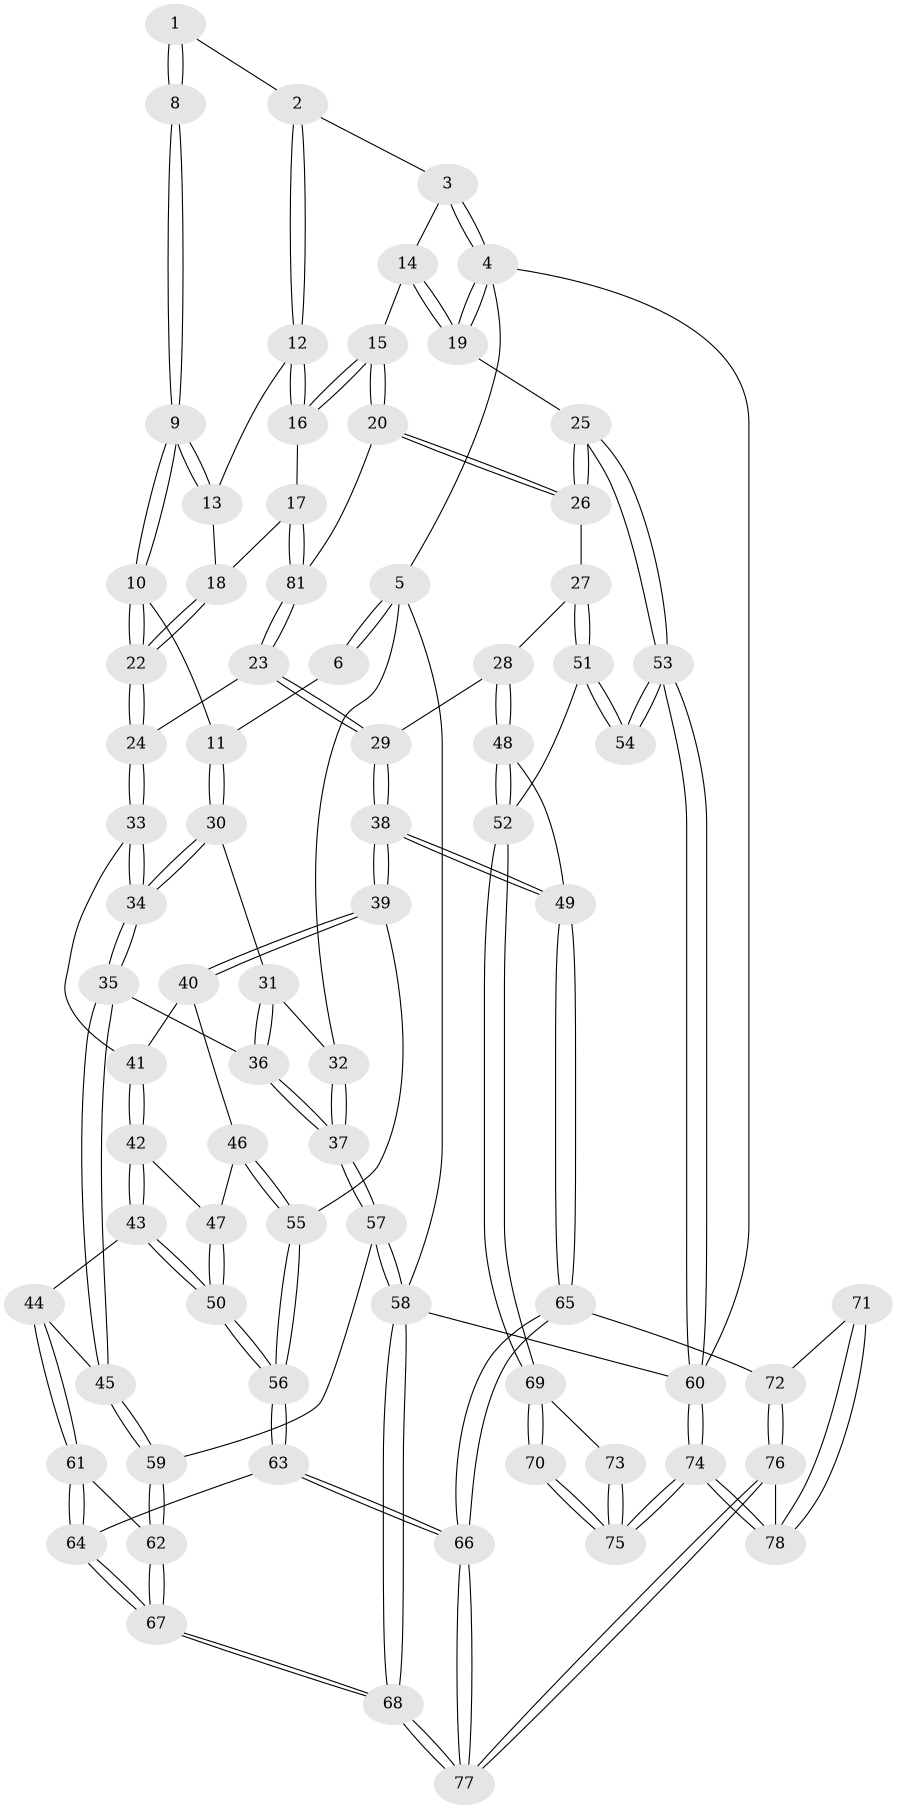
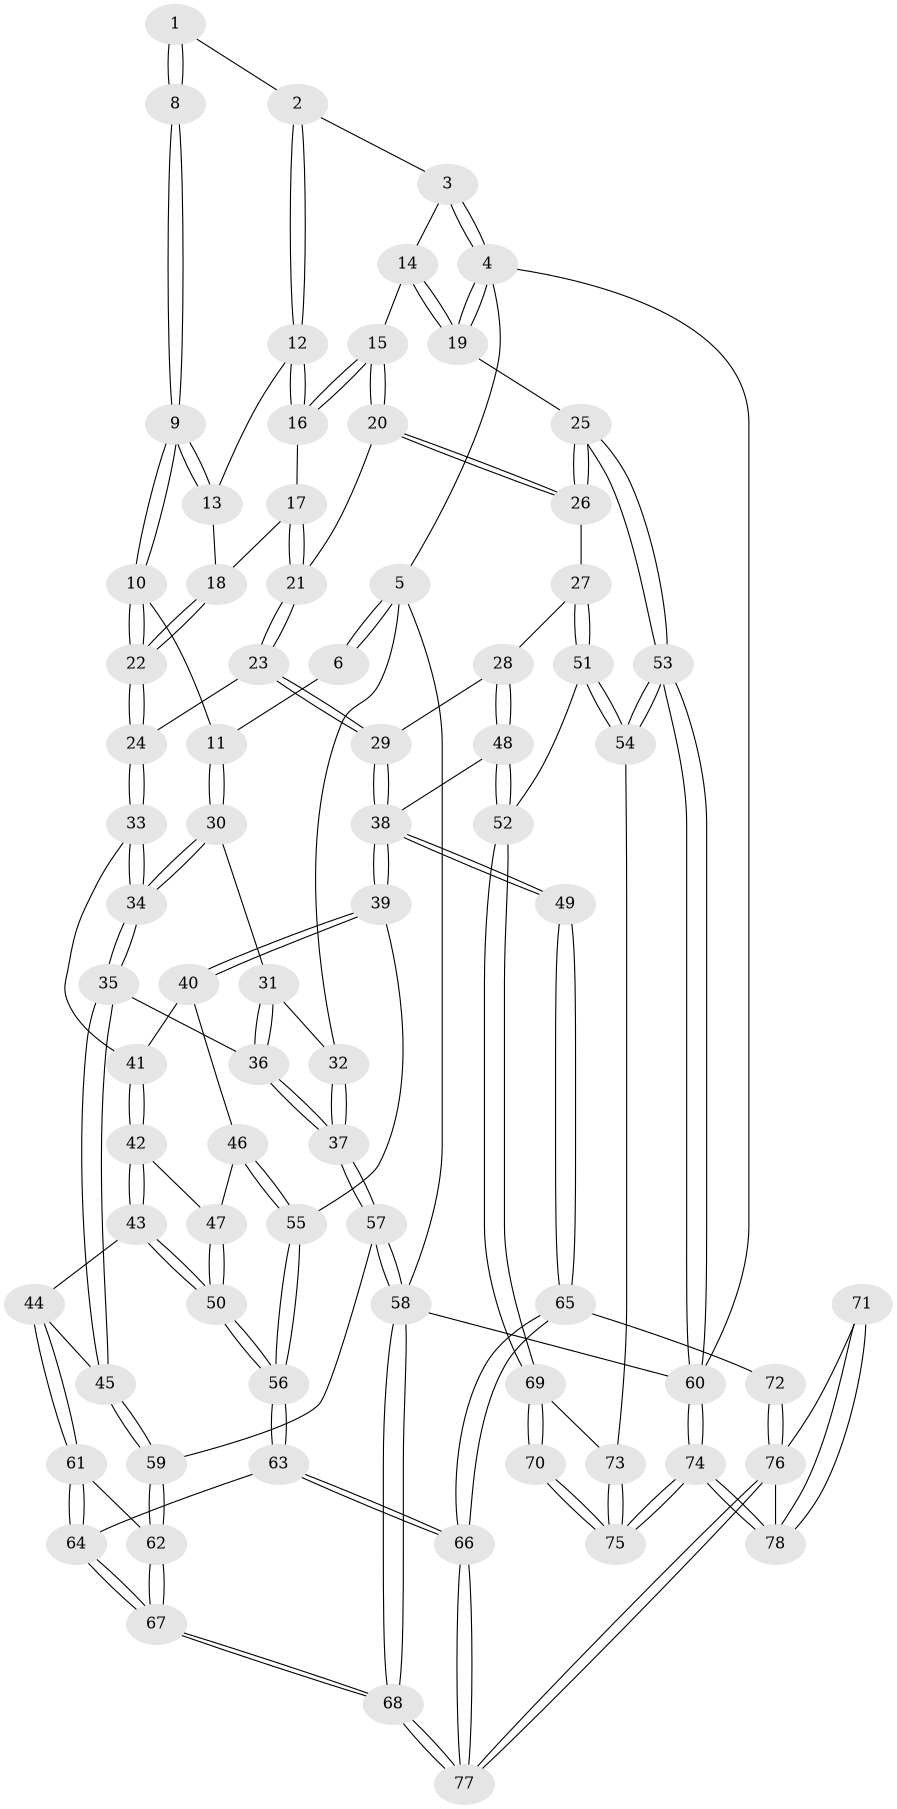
(297, 584) -> (297, 584)
(549, 820) -> (450, 779)
none -> (627, 1105)
(819, 1344) -> (825, 1387)
